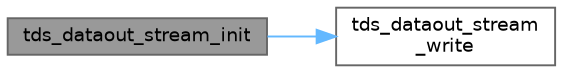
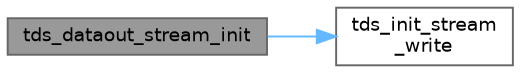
(446, 36) -> (425, 36)
